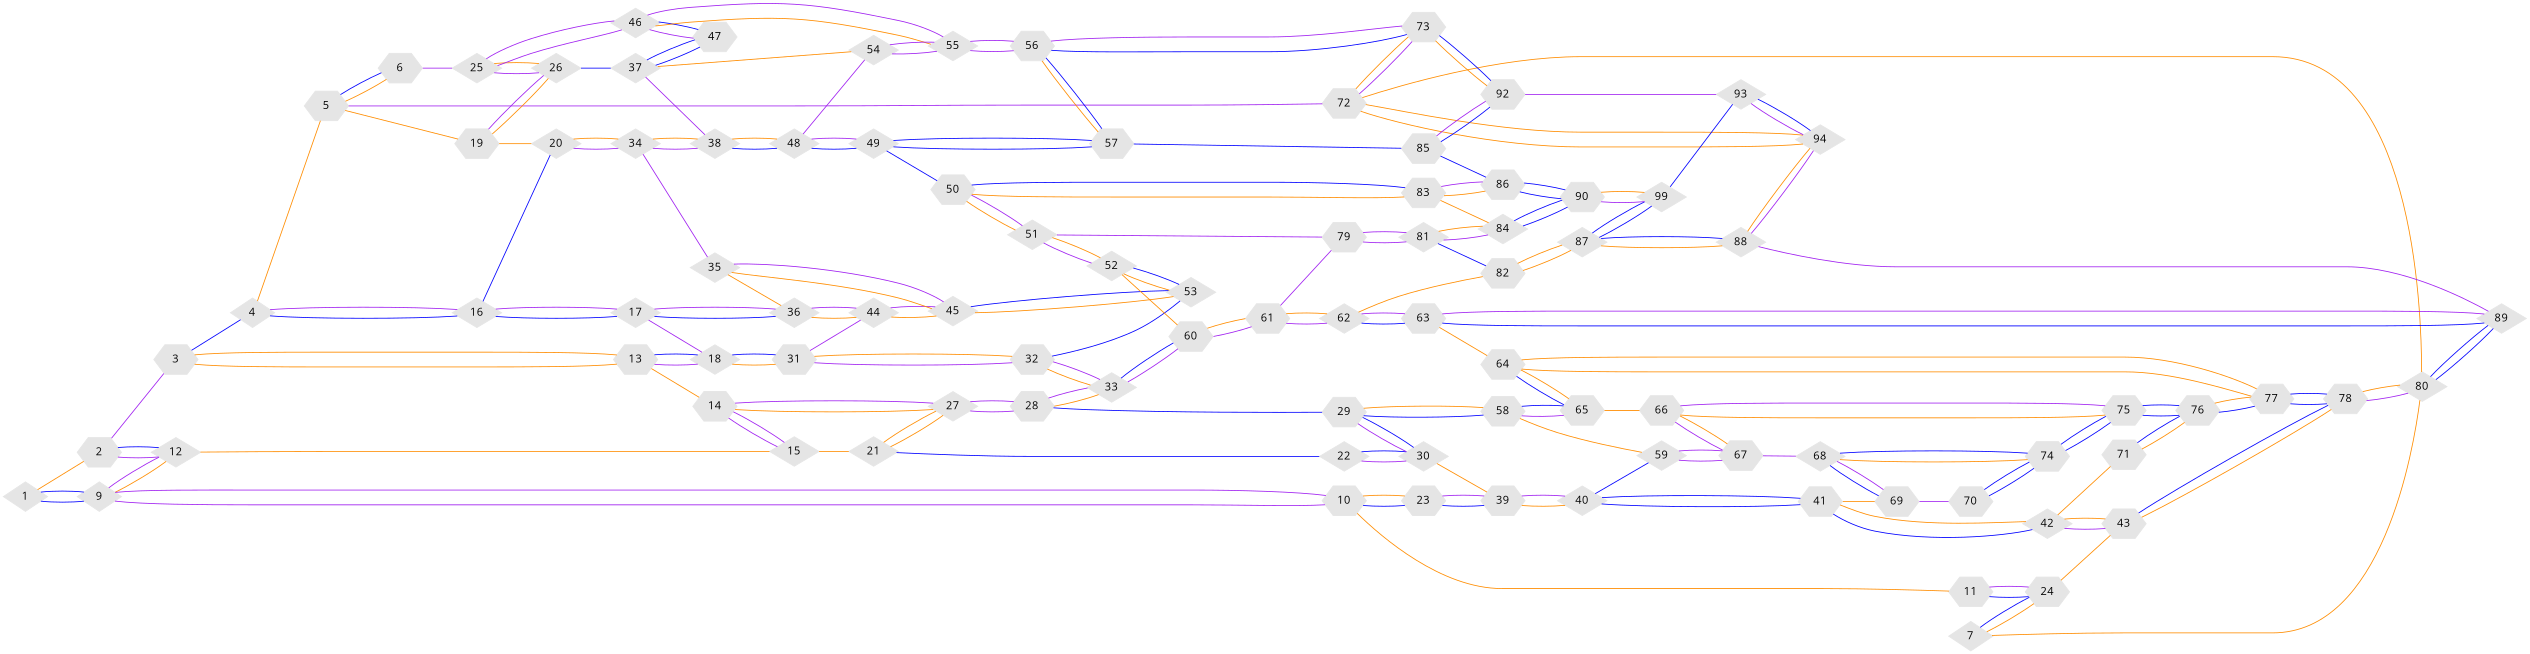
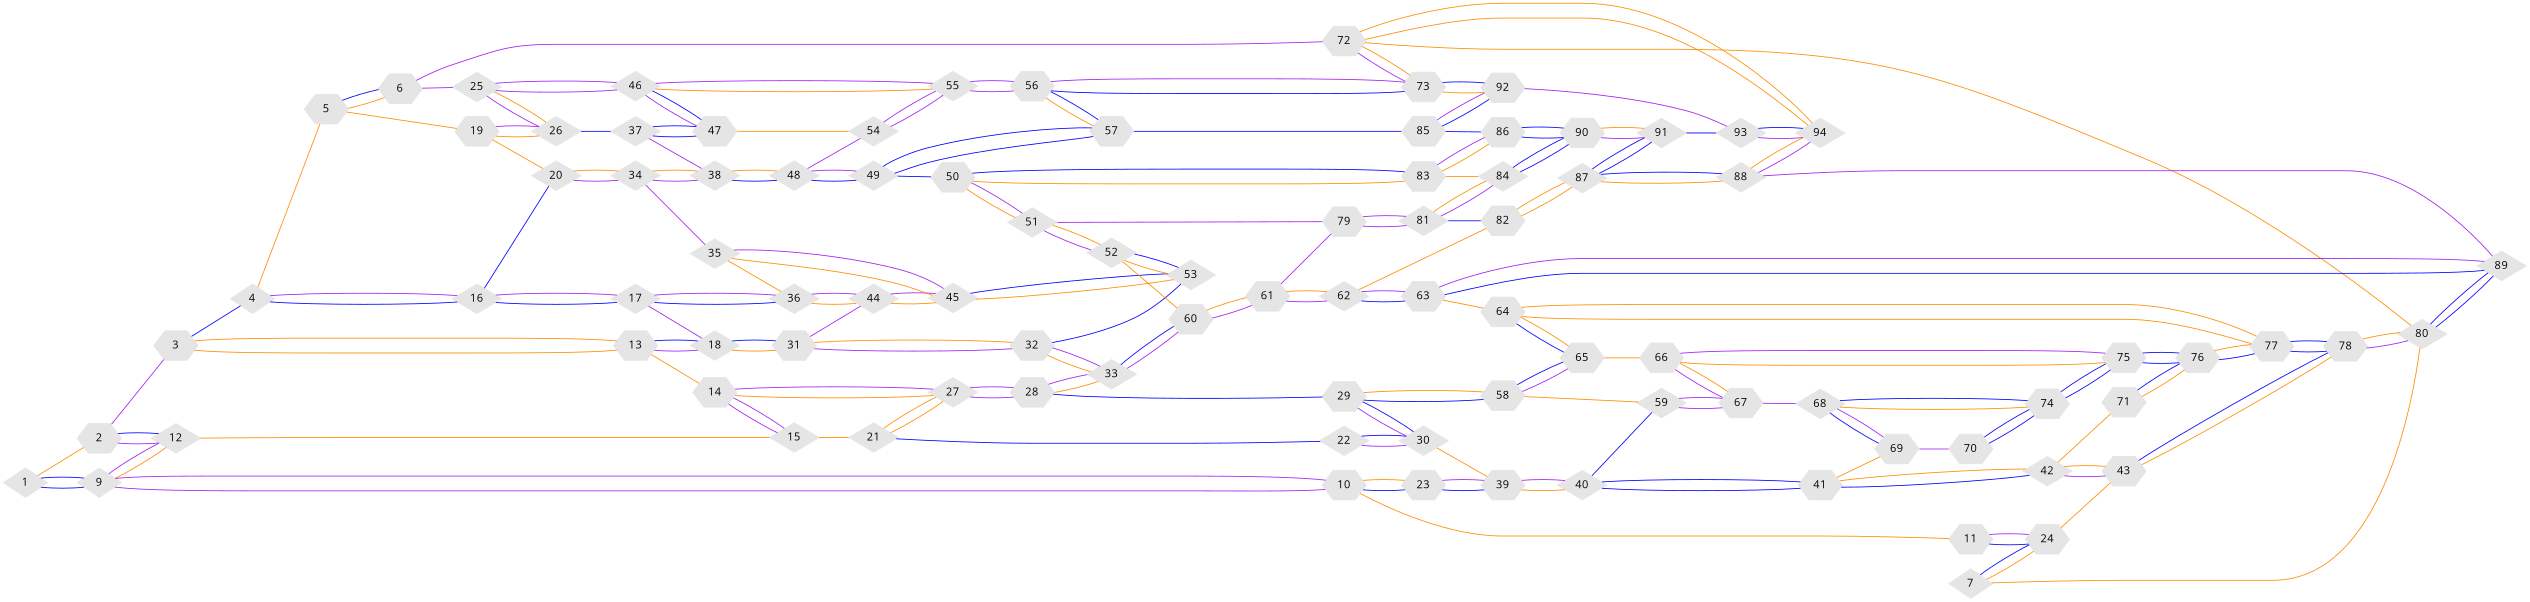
(755, 59) -> (793, 131)
(835, 106) -> (866, 44)
(1662, 197) -> (1662, 133)
